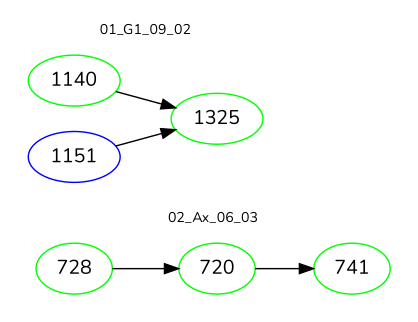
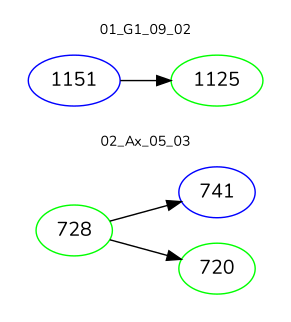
(74, 81) -> none
(217, 119) -> (217, 81)
(213, 218) -> (146, 142)
(277, 269) -> (139, 213)
(352, 269) -> (217, 192)
